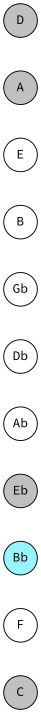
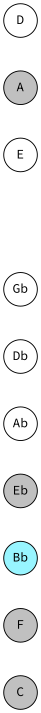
(21, 21) -> (21, 21)
(21, 222) -> none
(21, 625) -> (21, 625)
